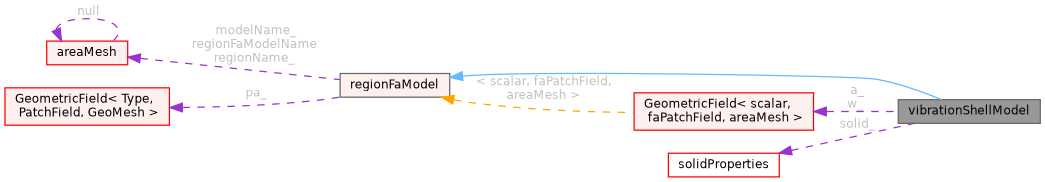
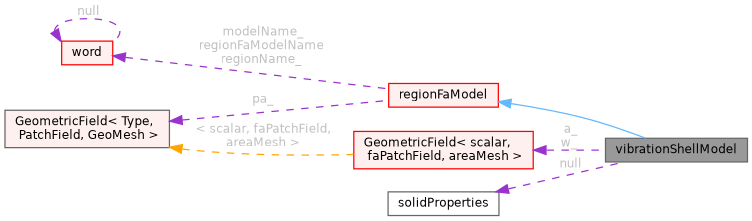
(87, 53) -> (87, 53)
(395, 85) -> (444, 95)
(87, 107) -> (87, 129)
(543, 109) -> (268, 155)
(856, 125) -> (569, 164)
(724, 165) -> (444, 204)
